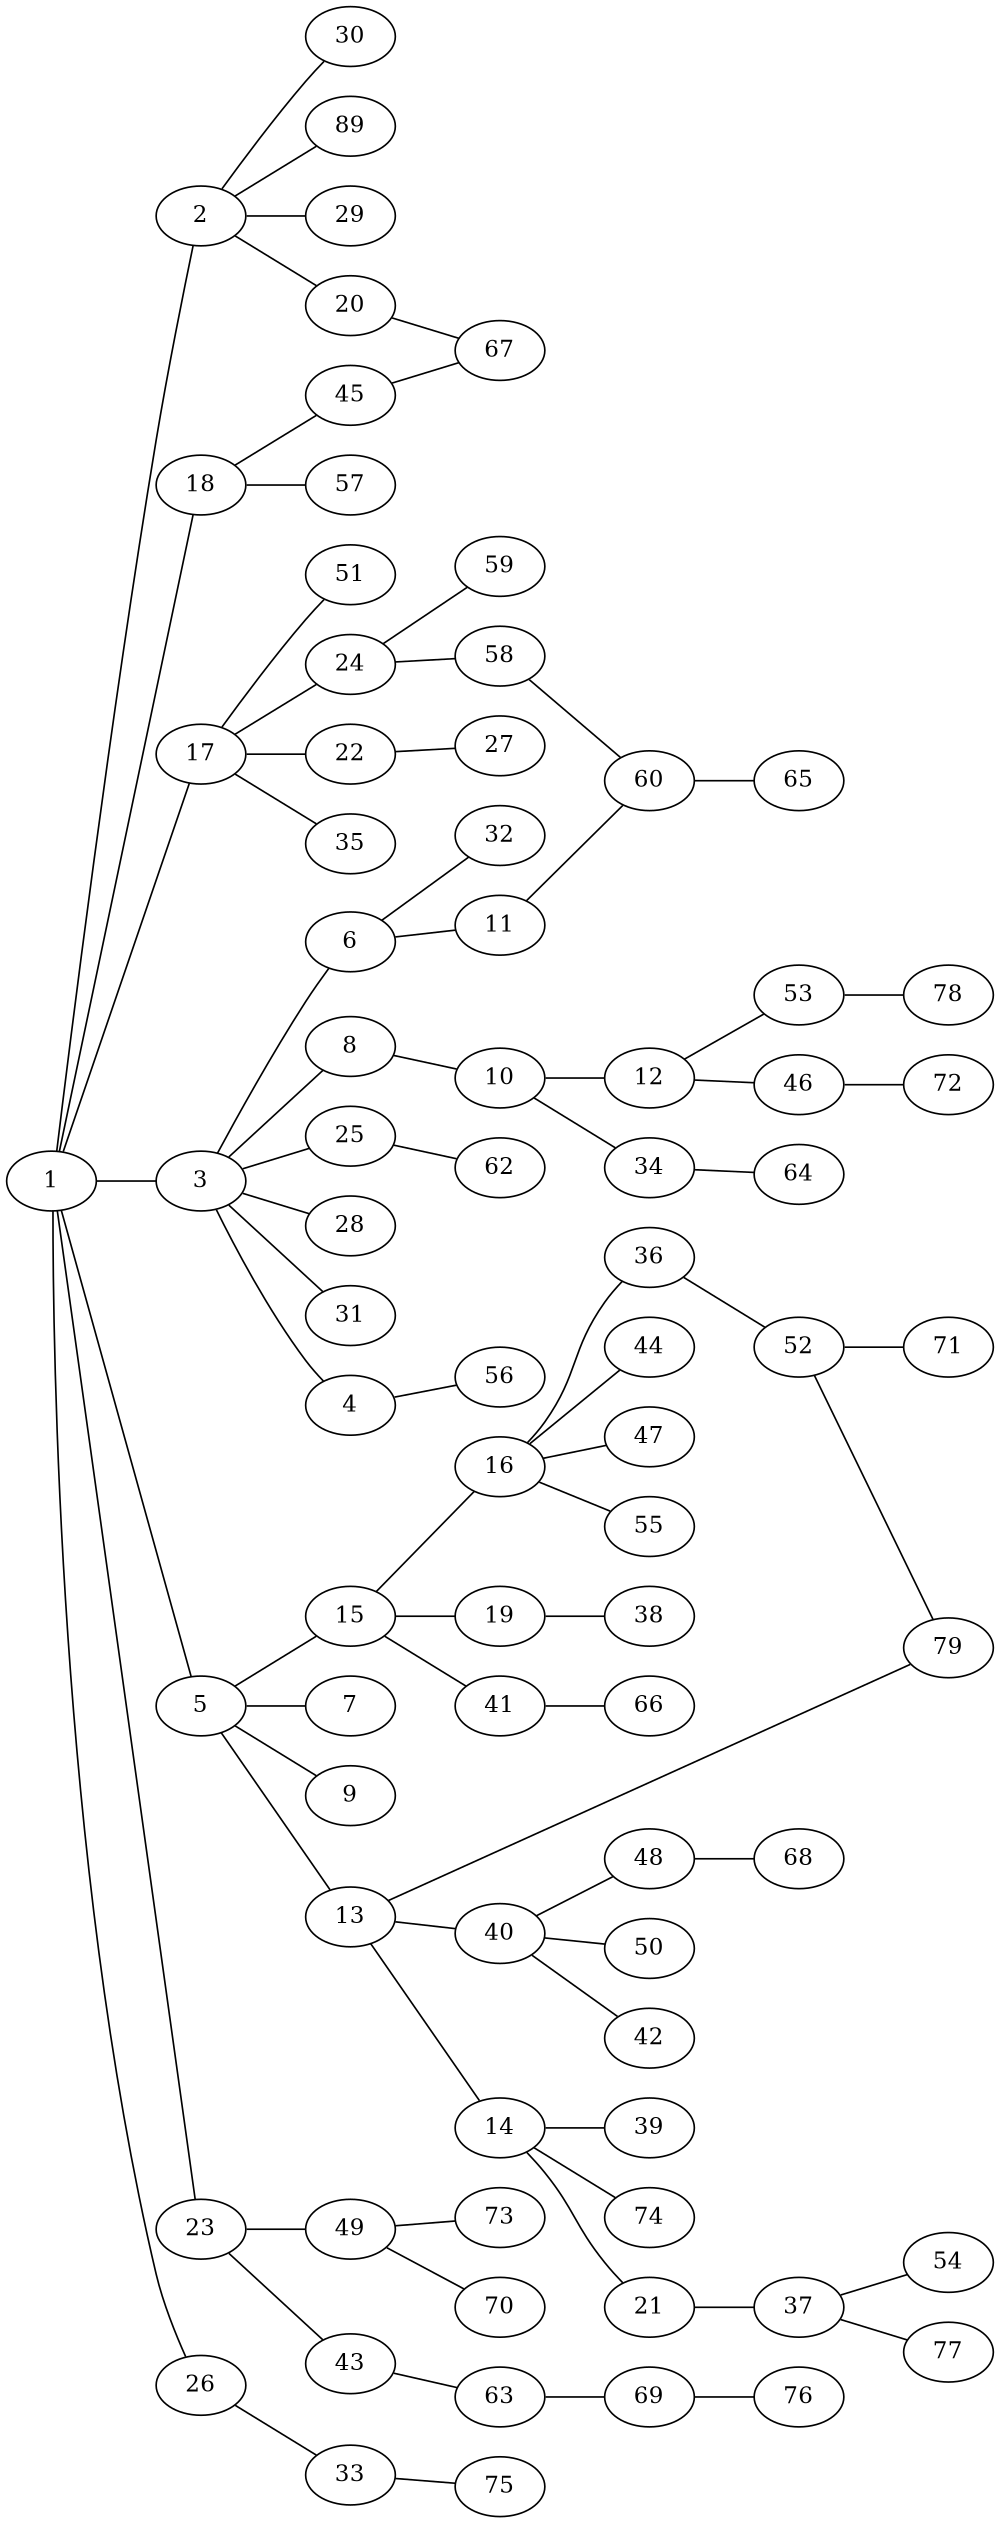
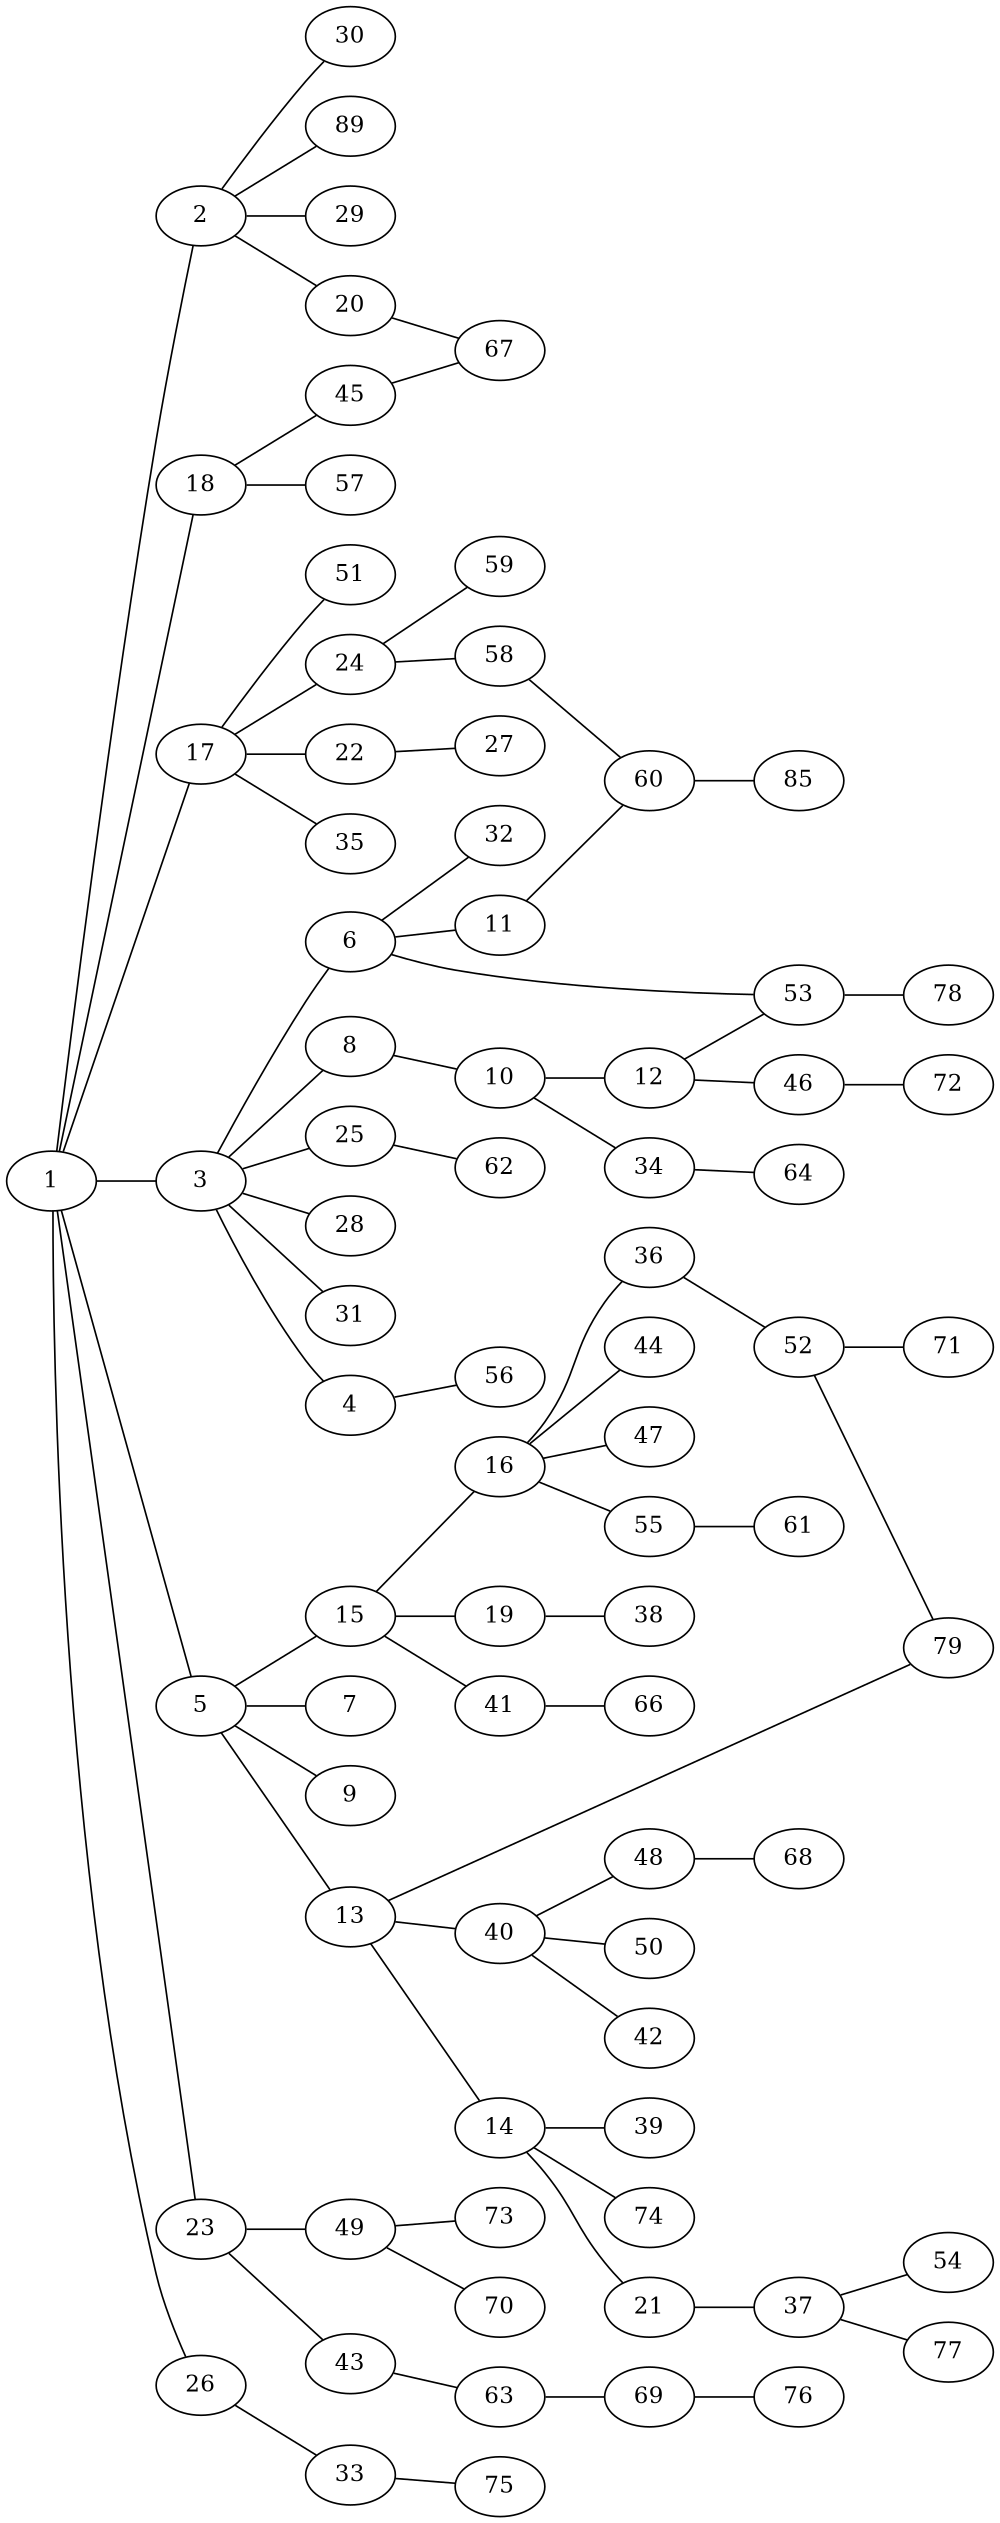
(799, 781) -> (799, 781)
none -> (571, 985)
none -> (799, 1527)
